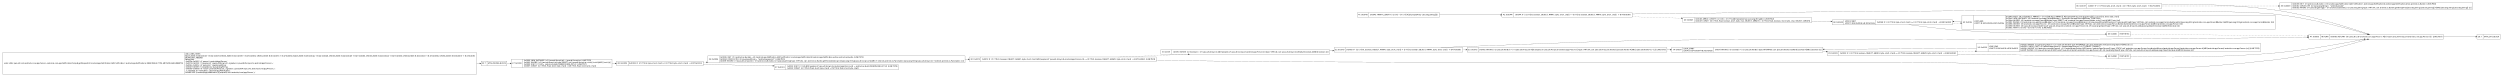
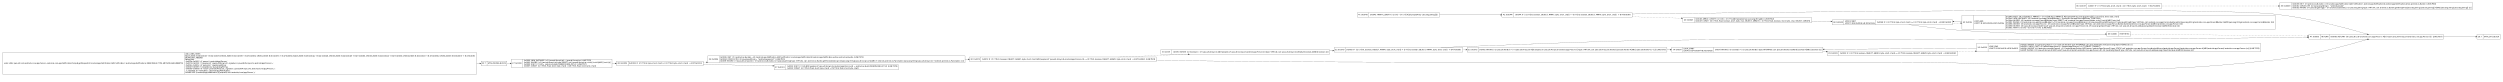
(2267, 9) -> none
(2119, 56) -> none
